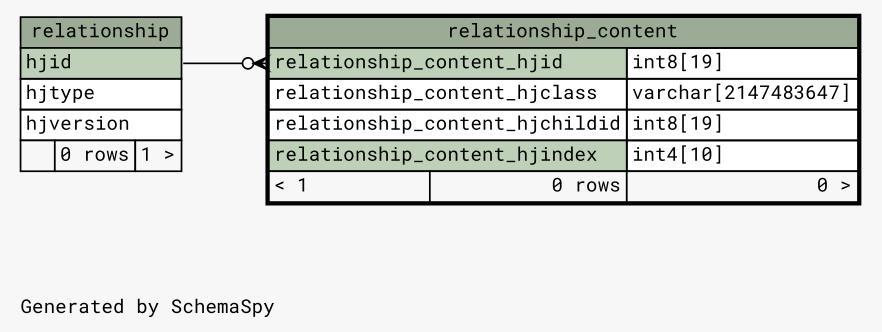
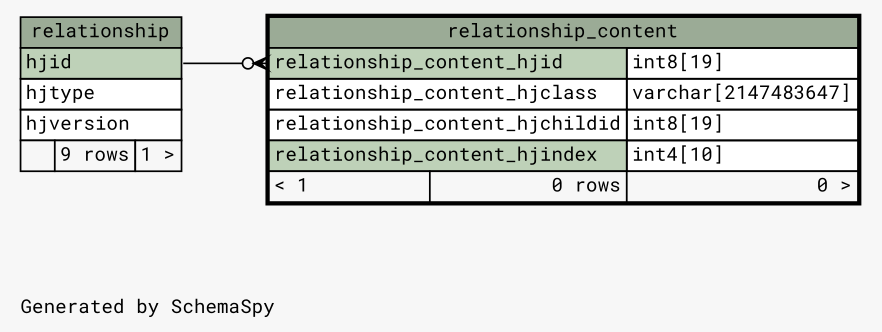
(95, 155) -> (95, 155)
